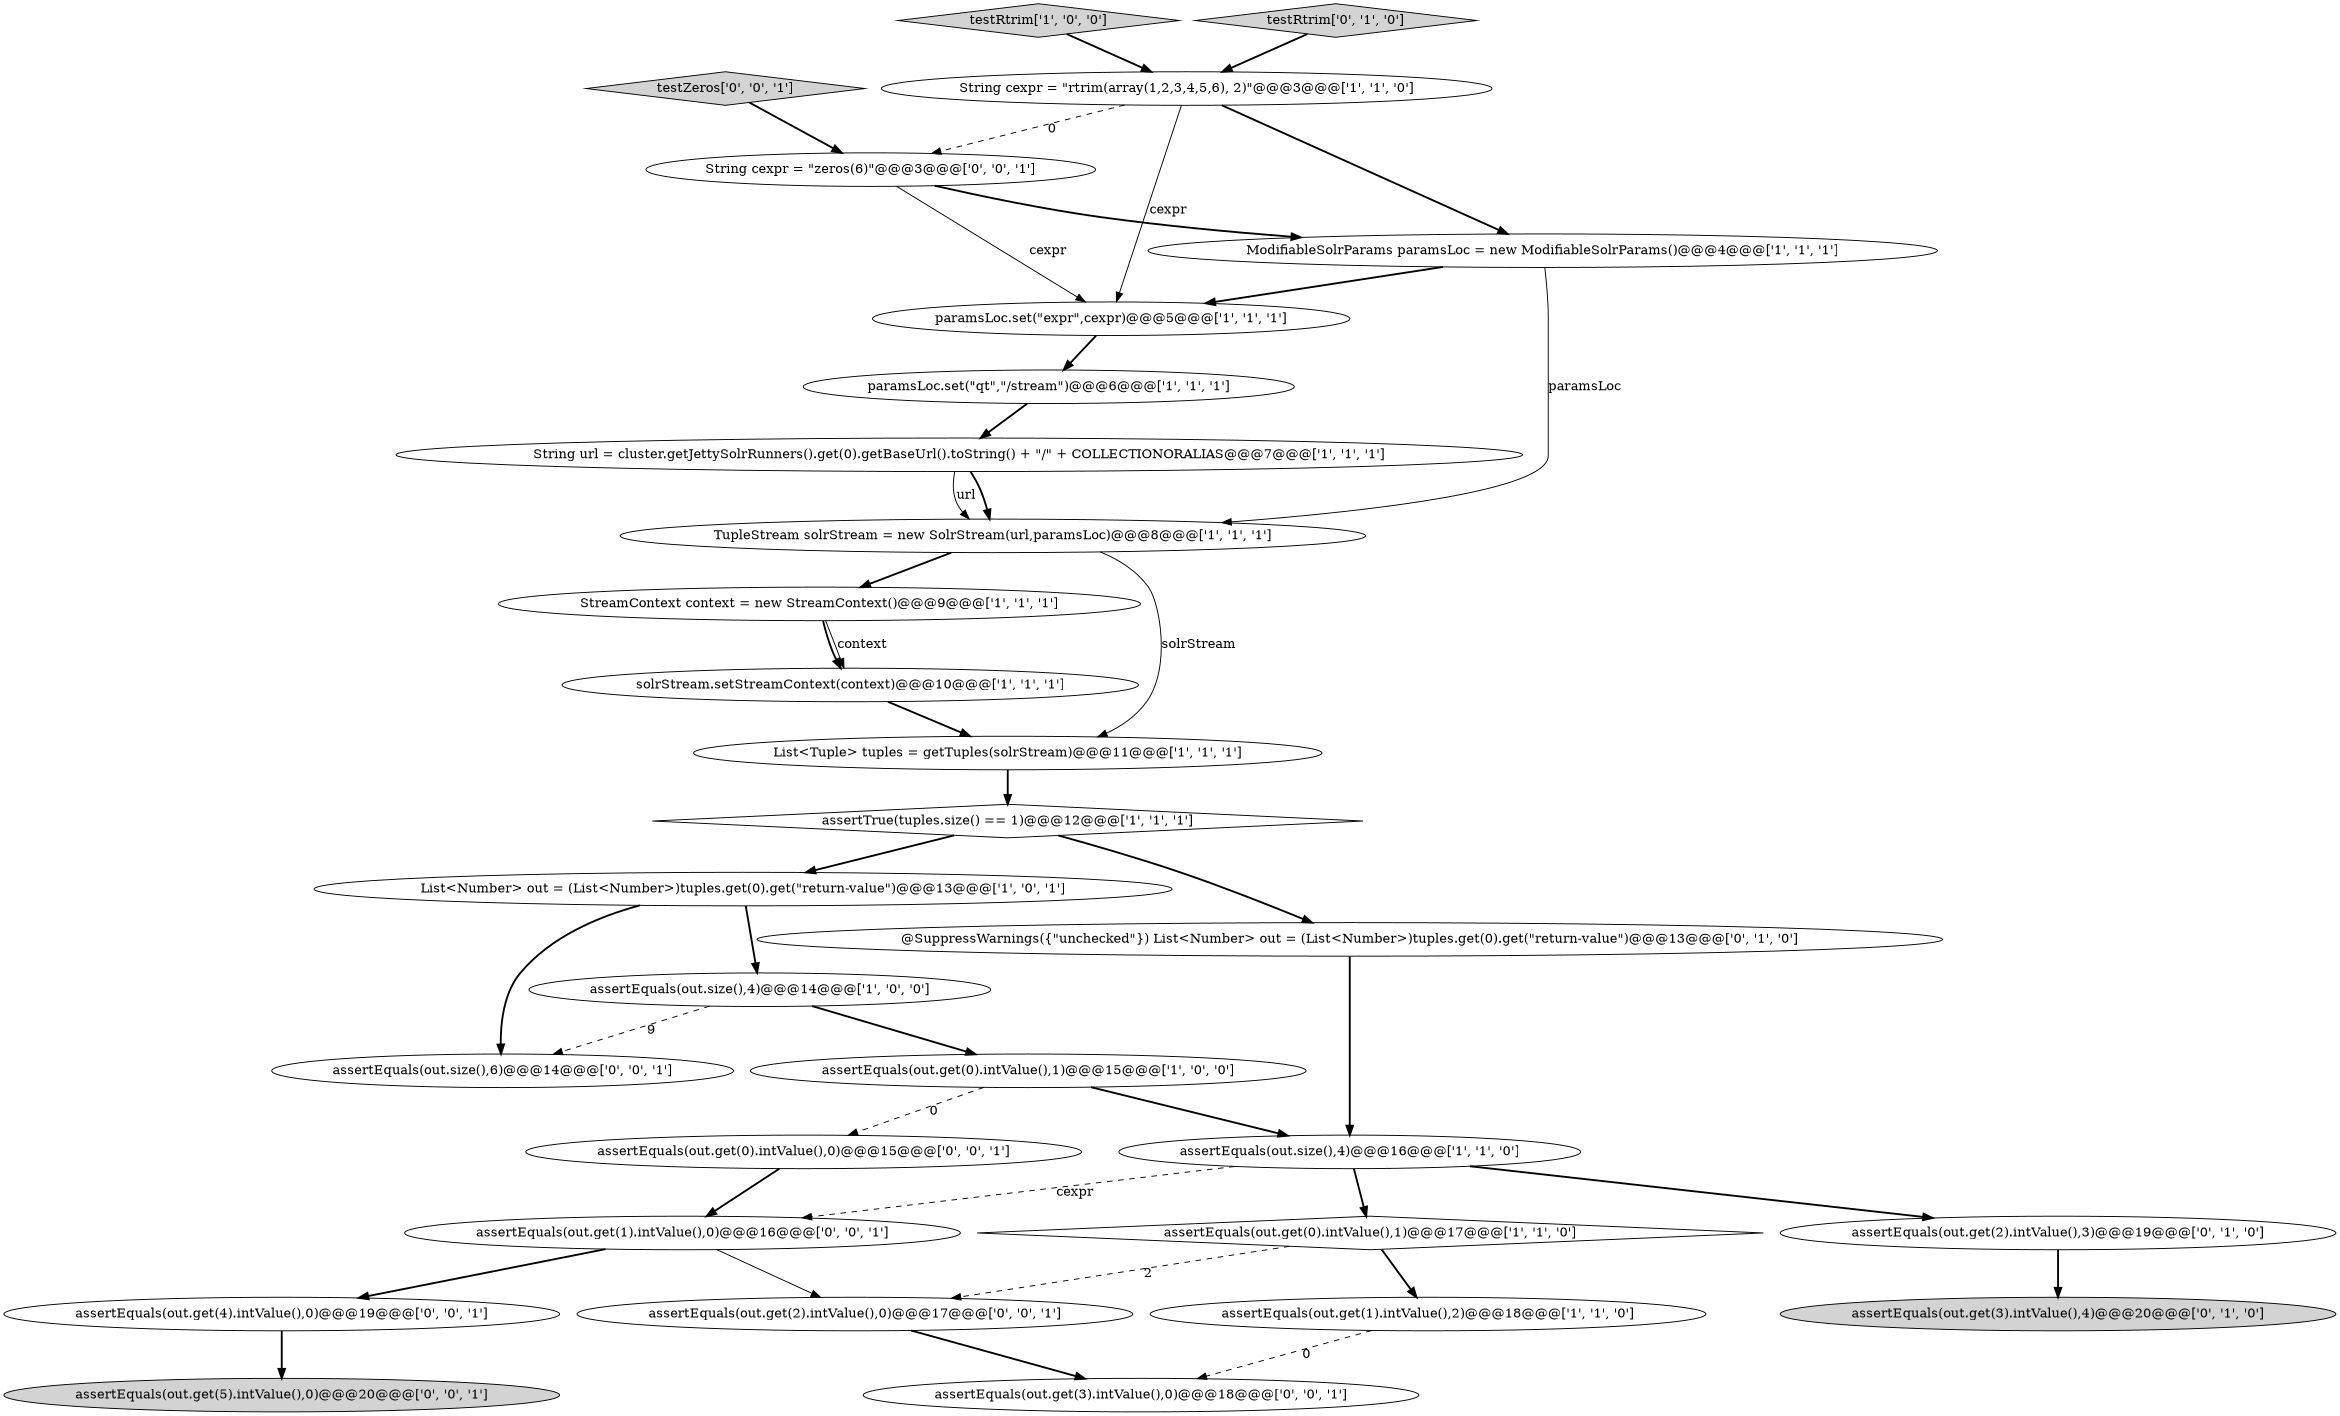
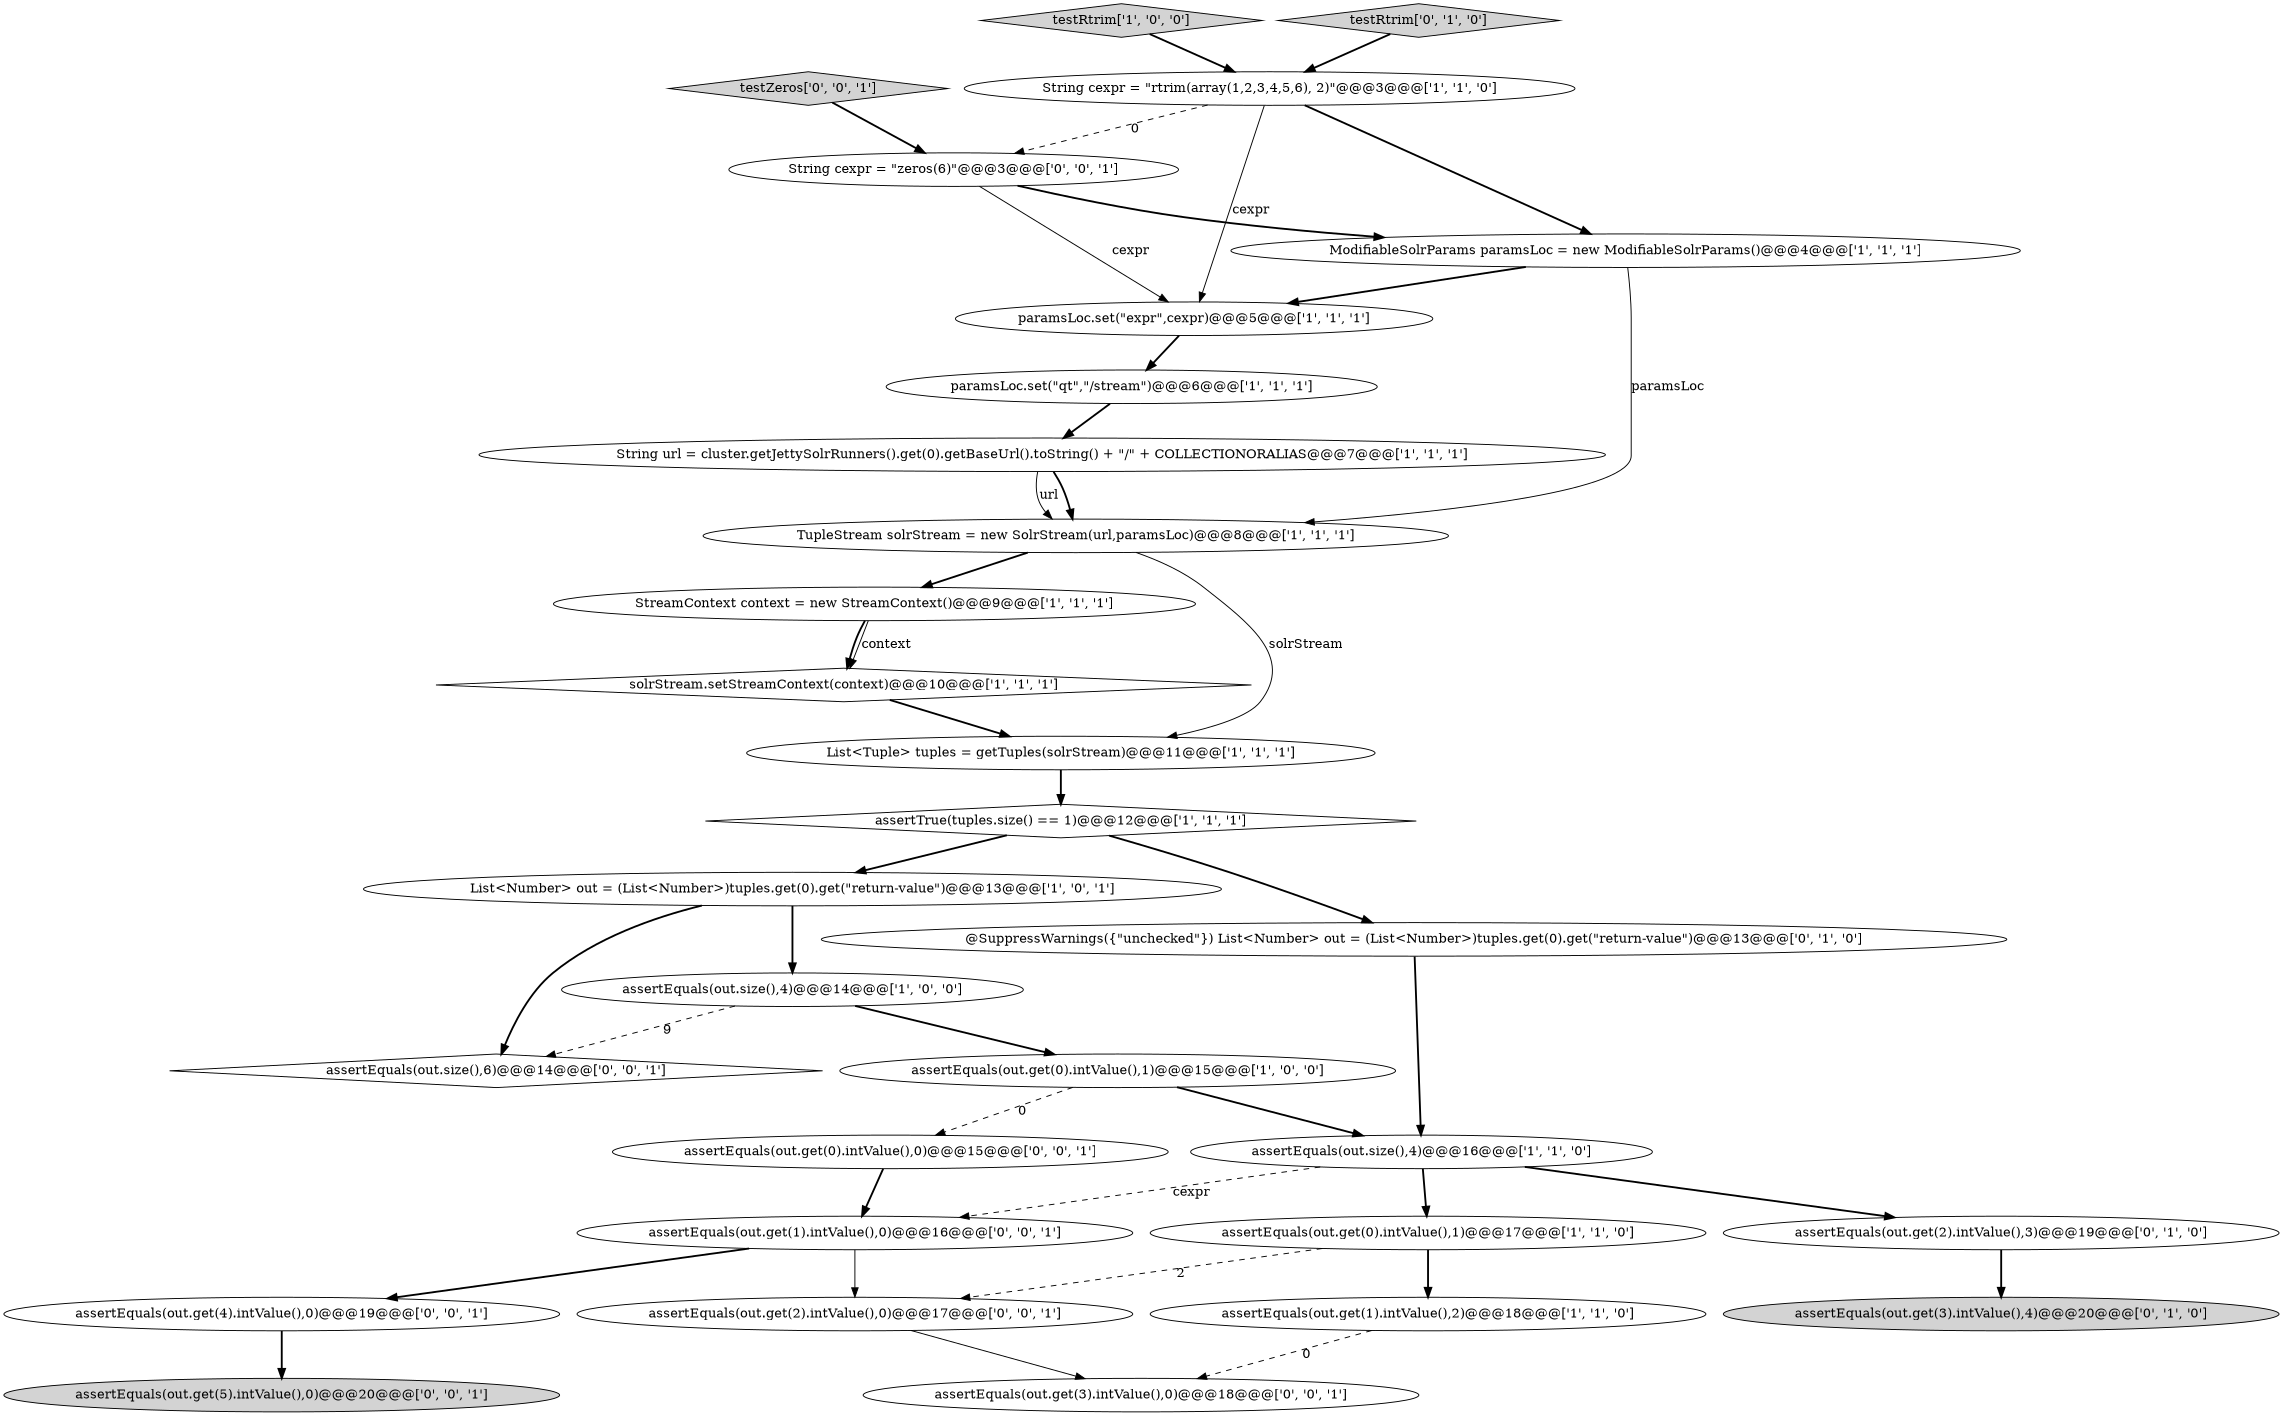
(850, 685) -> (844, 685)
(503, 1071) -> (496, 1071)
(1370, 1233) -> (1428, 1233)
(994, 1353) -> (994, 1353)
